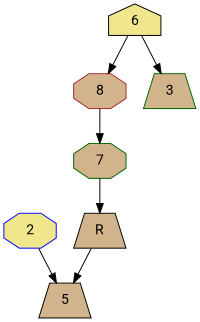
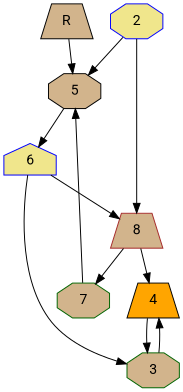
(135, 21) -> (30, 161)
(100, 91) -> (137, 231)
(170, 91) -> (153, 370)
none -> (137, 121)
none -> (54, 124)
(100, 191) -> (79, 201)
(65, 301) -> (75, 91)
none -> (153, 301)
